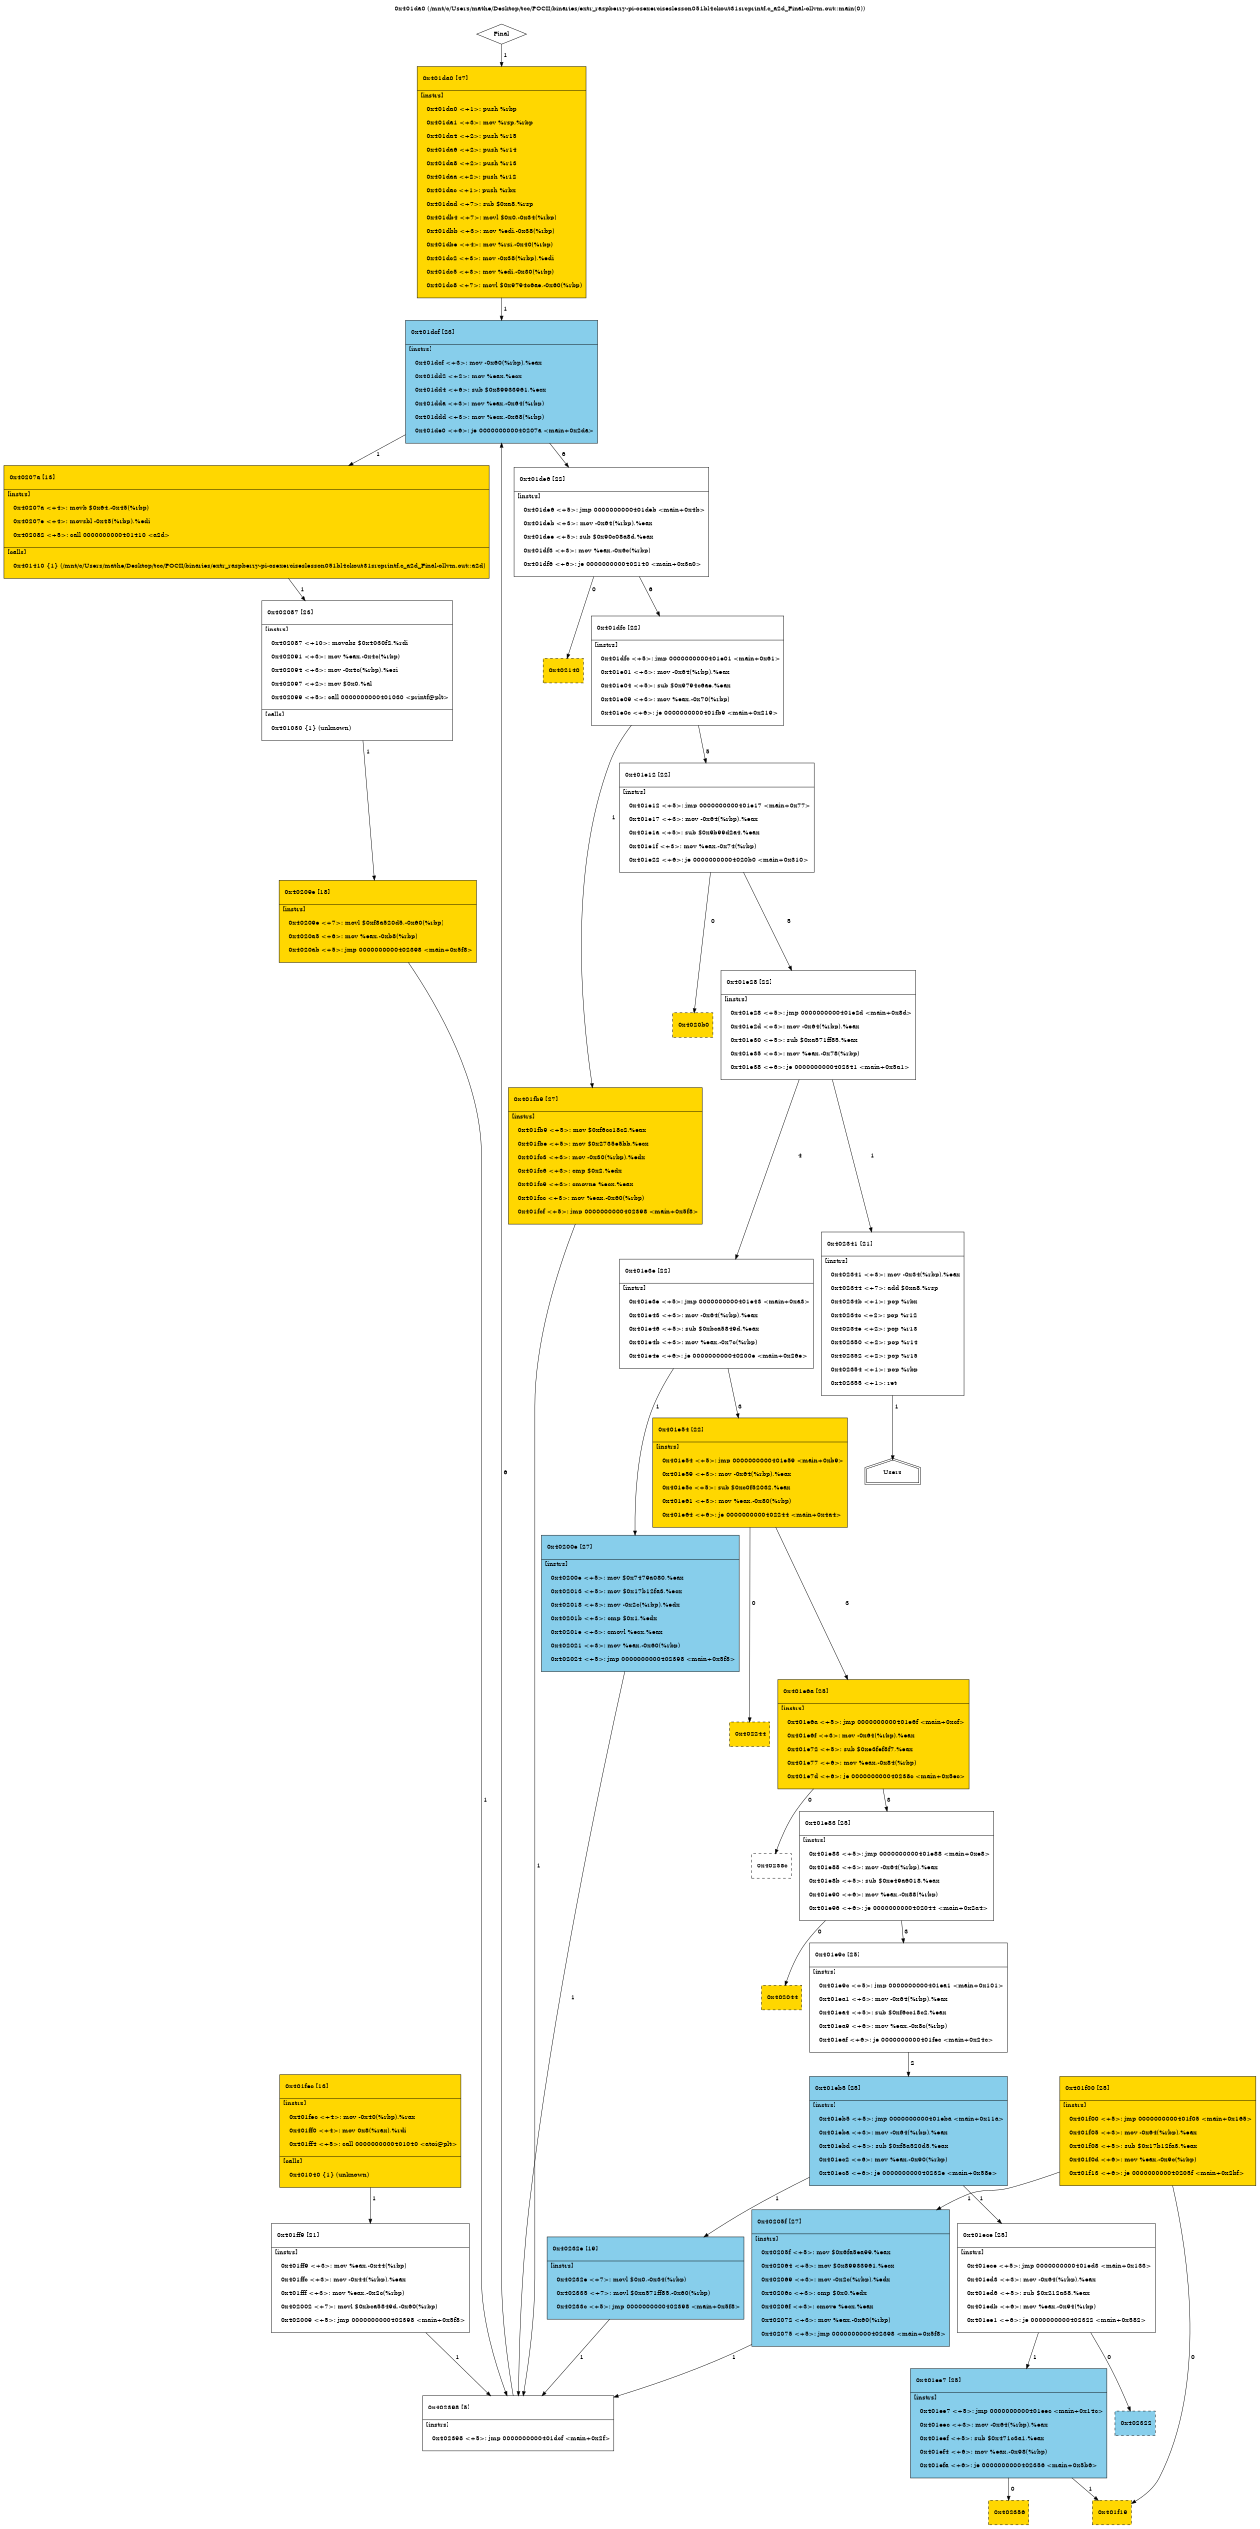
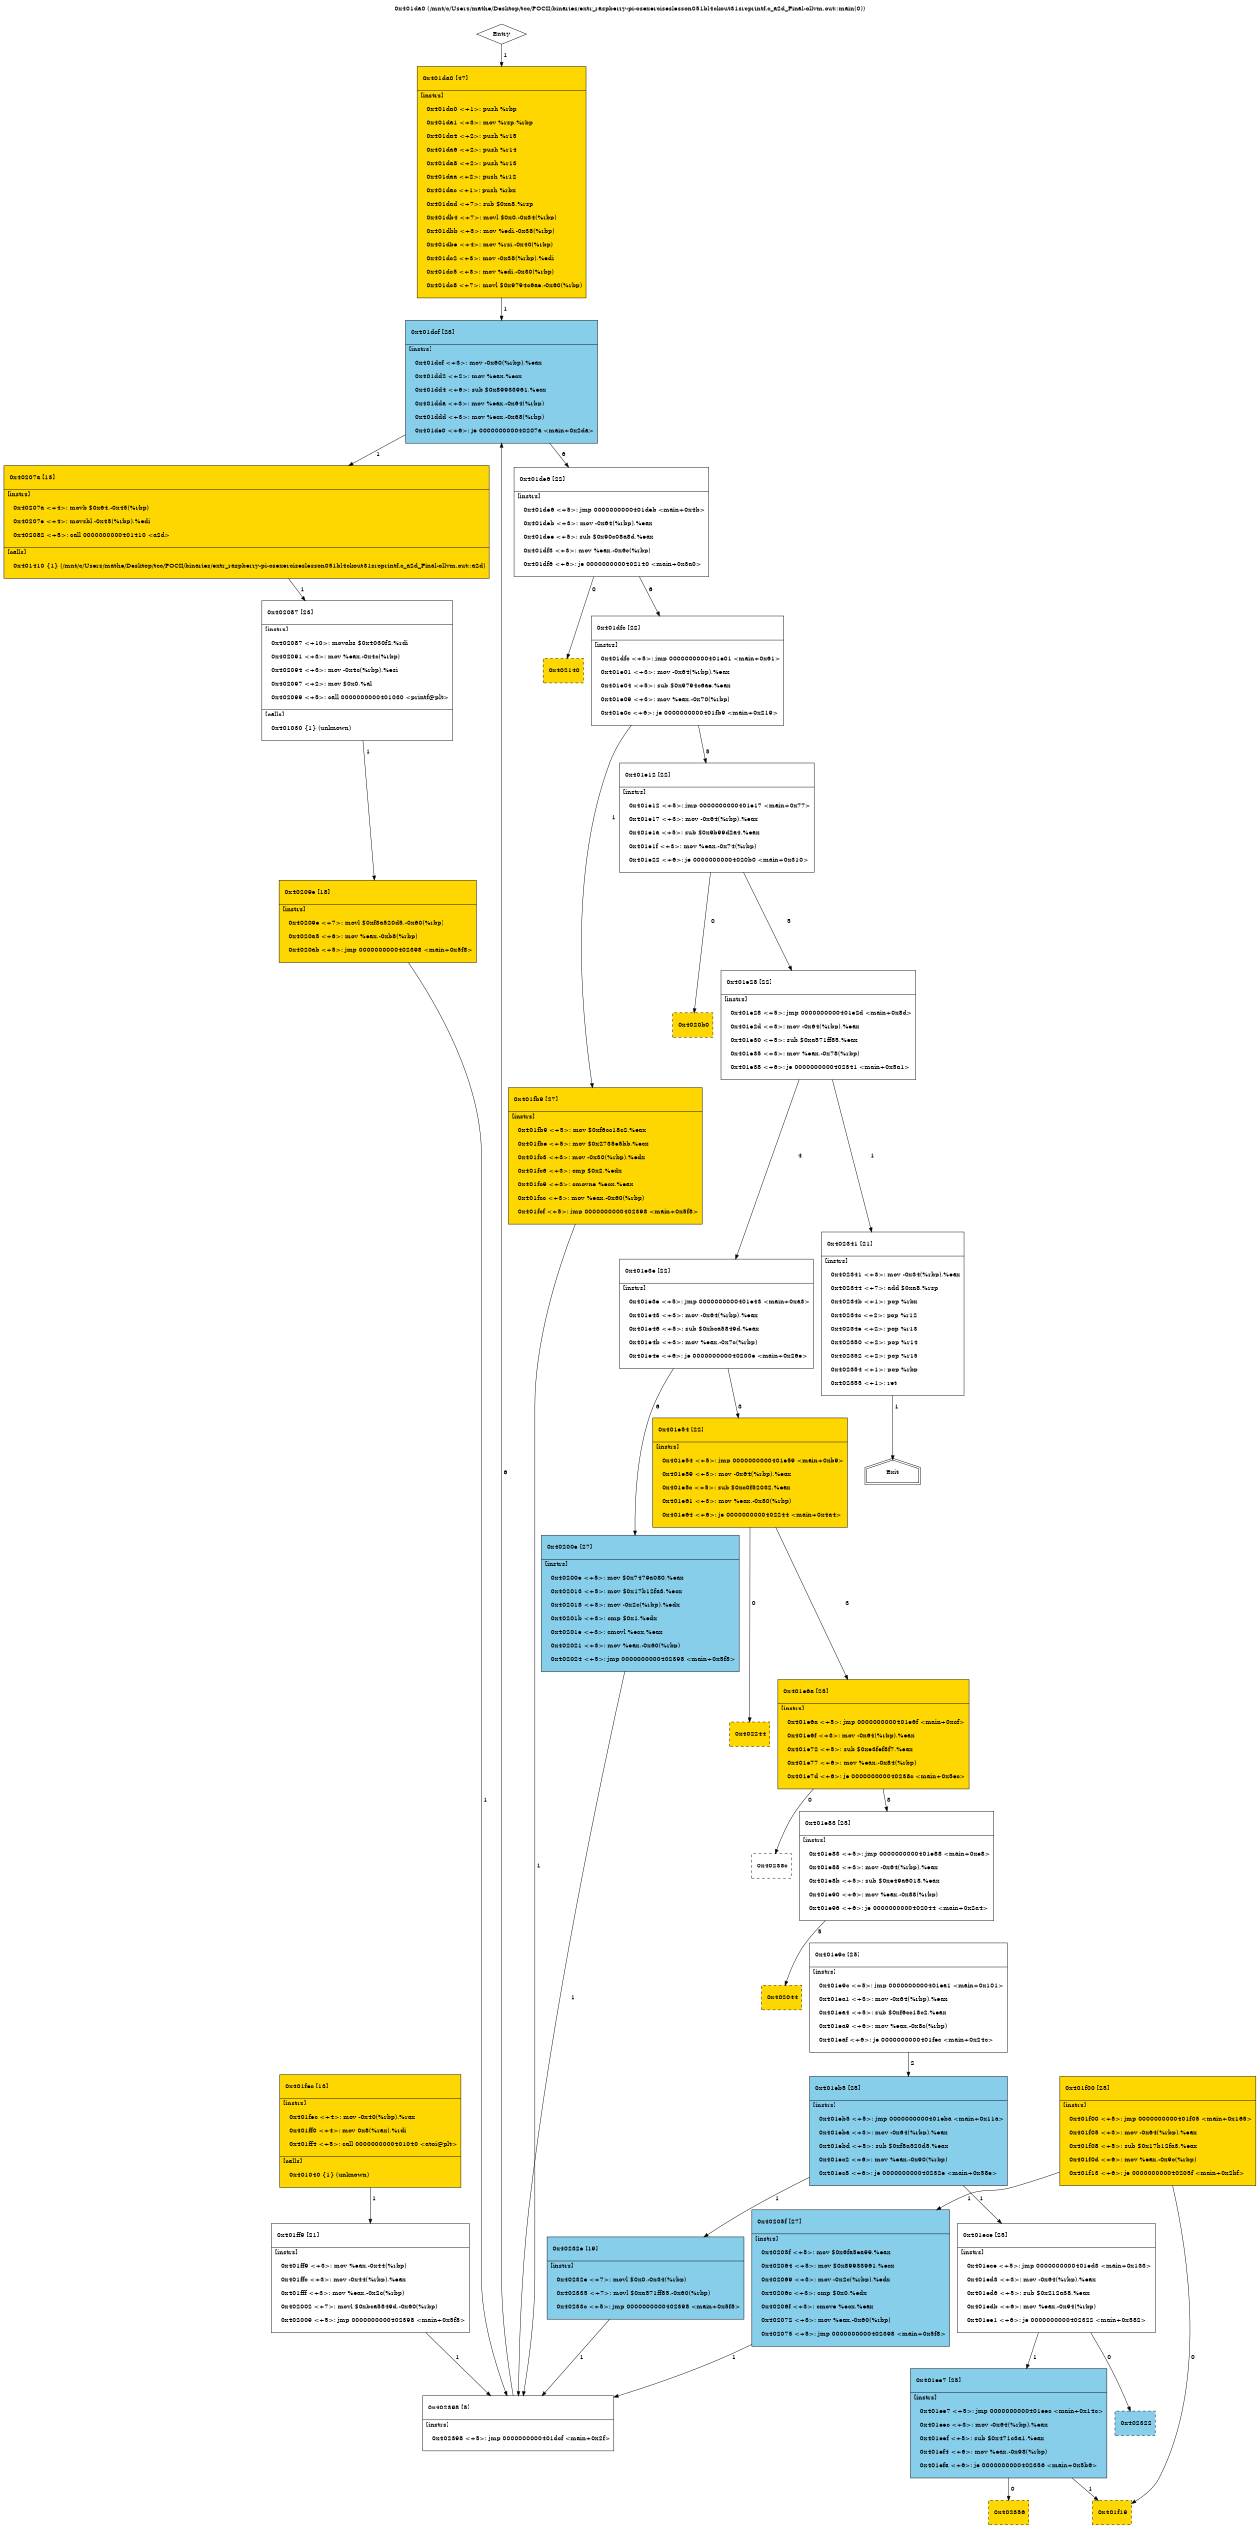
(502, 34) -> (502, 34)
(657, 1407) -> (657, 1407)
(893, 1473) -> (893, 1473)
(902, 1930) -> none
(819, 1932) -> (819, 1932)
